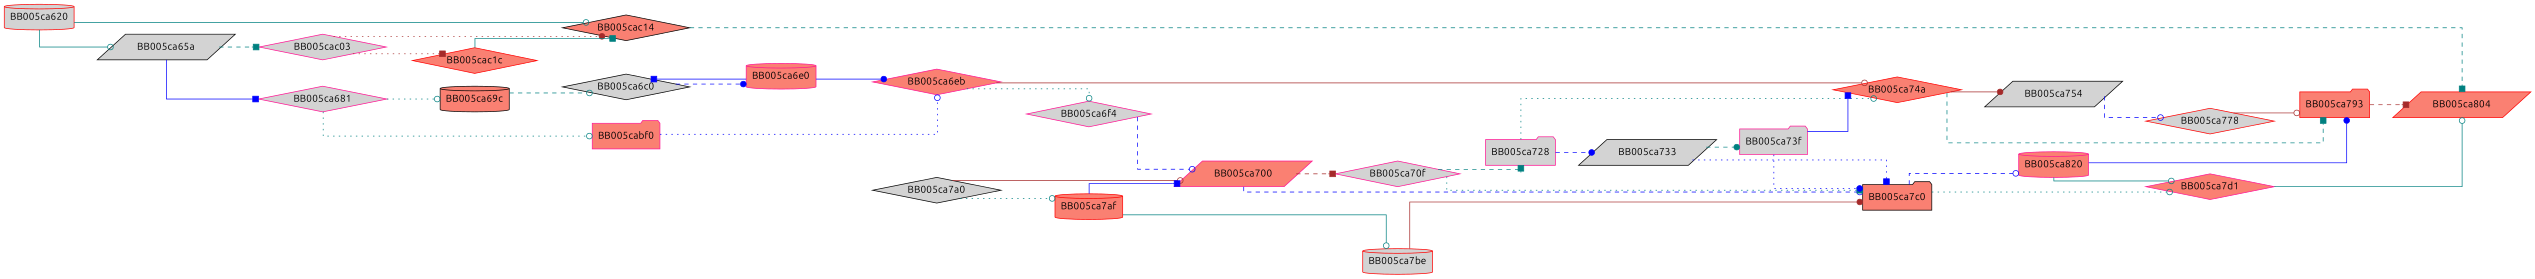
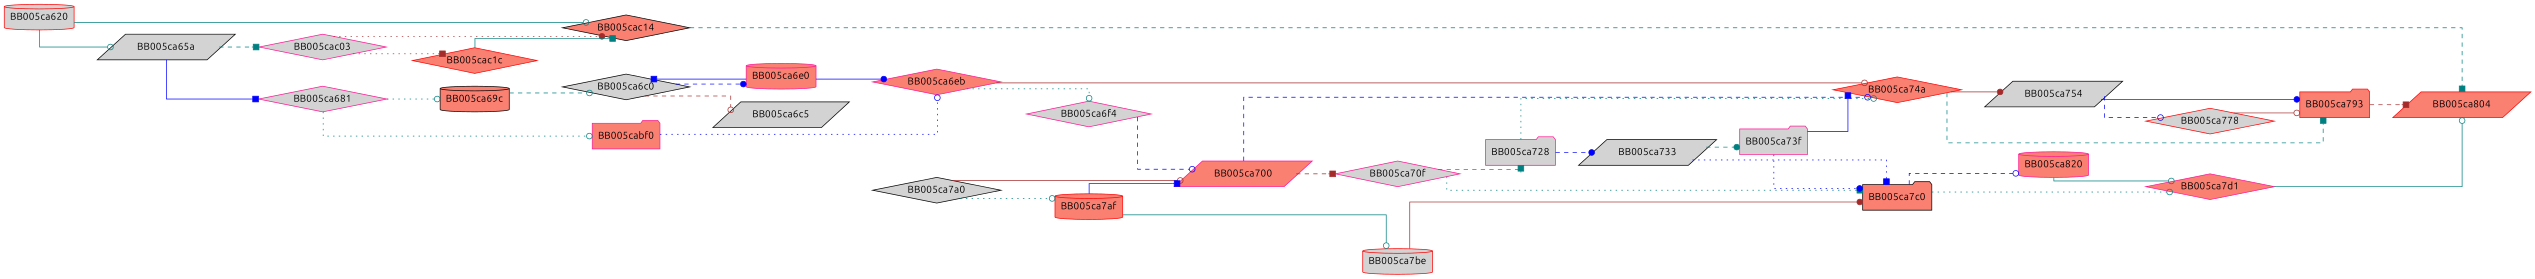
none -> (781, 115)
(2237, 163) -> (2197, 99)
(1440, 192) -> (1505, 97)
